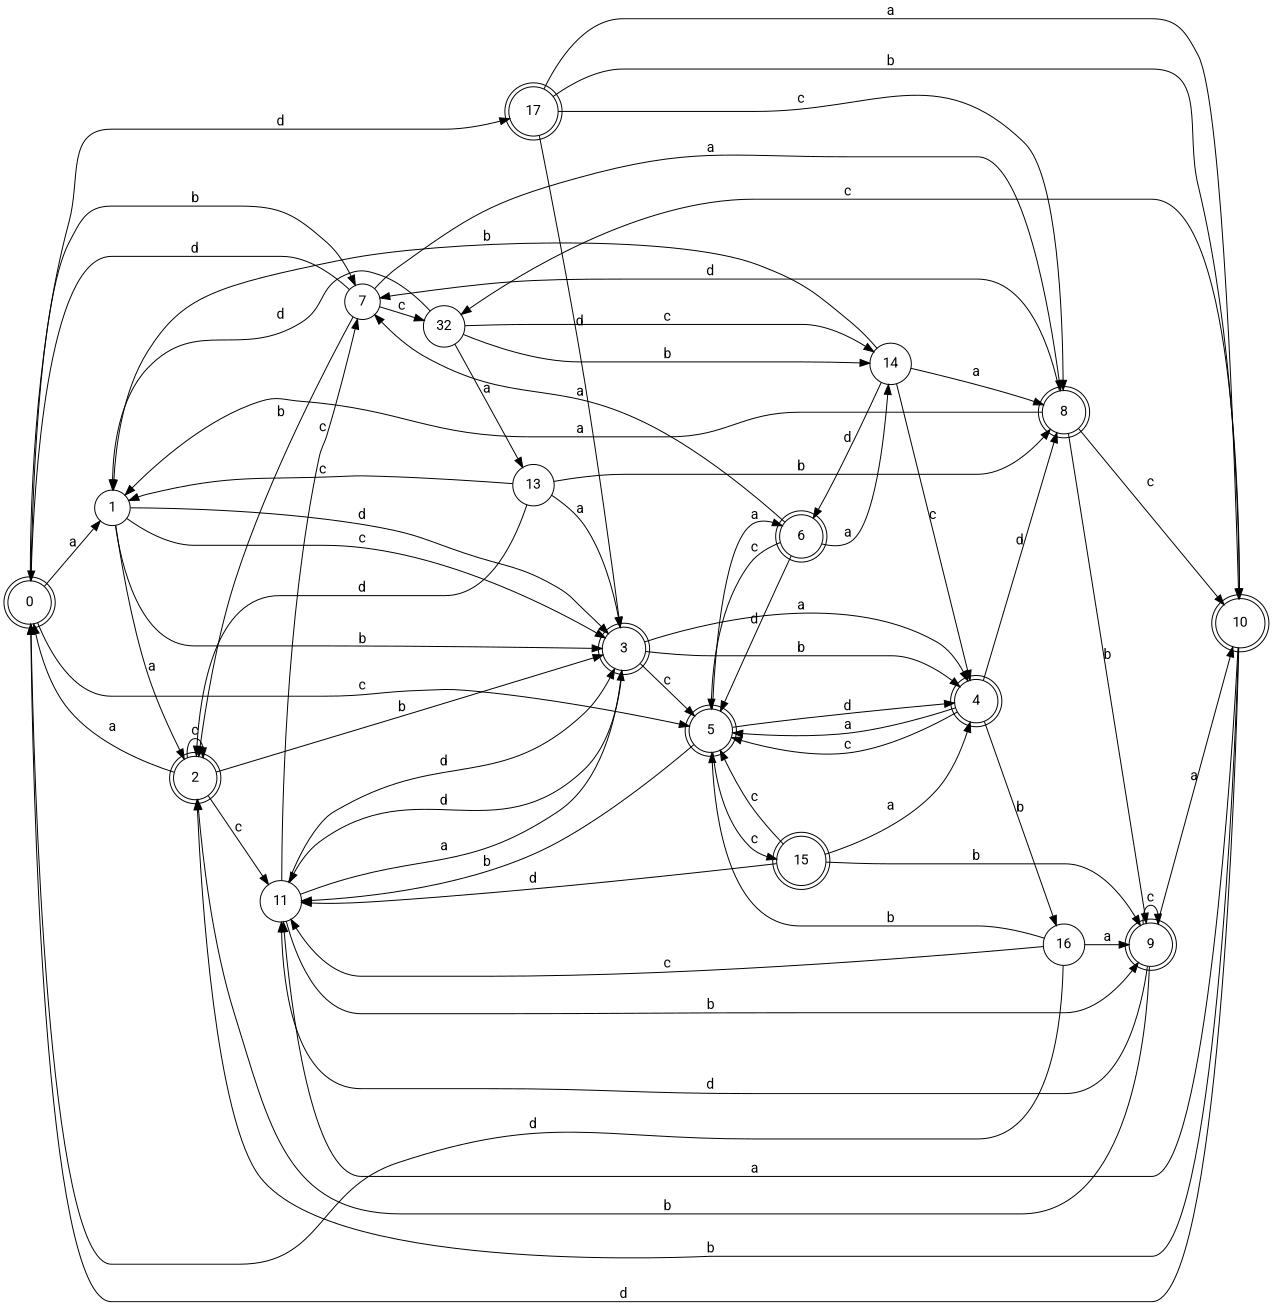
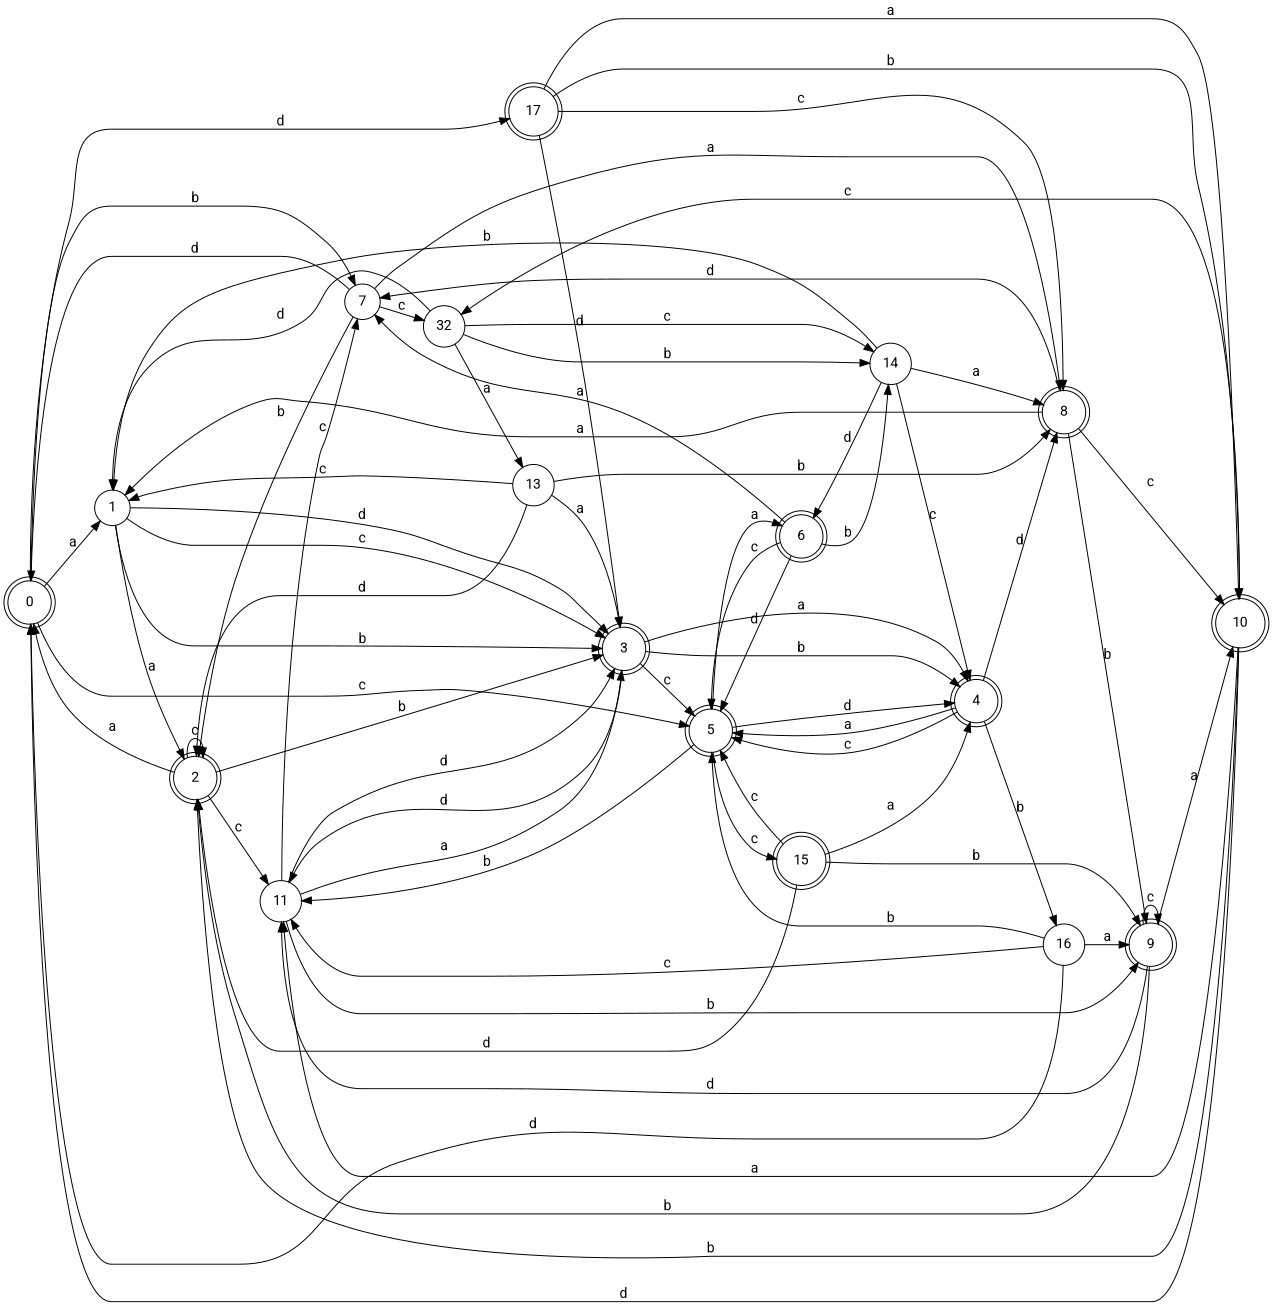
(848, 533) -> (848, 533)
(544, 888) -> (457, 1051)
